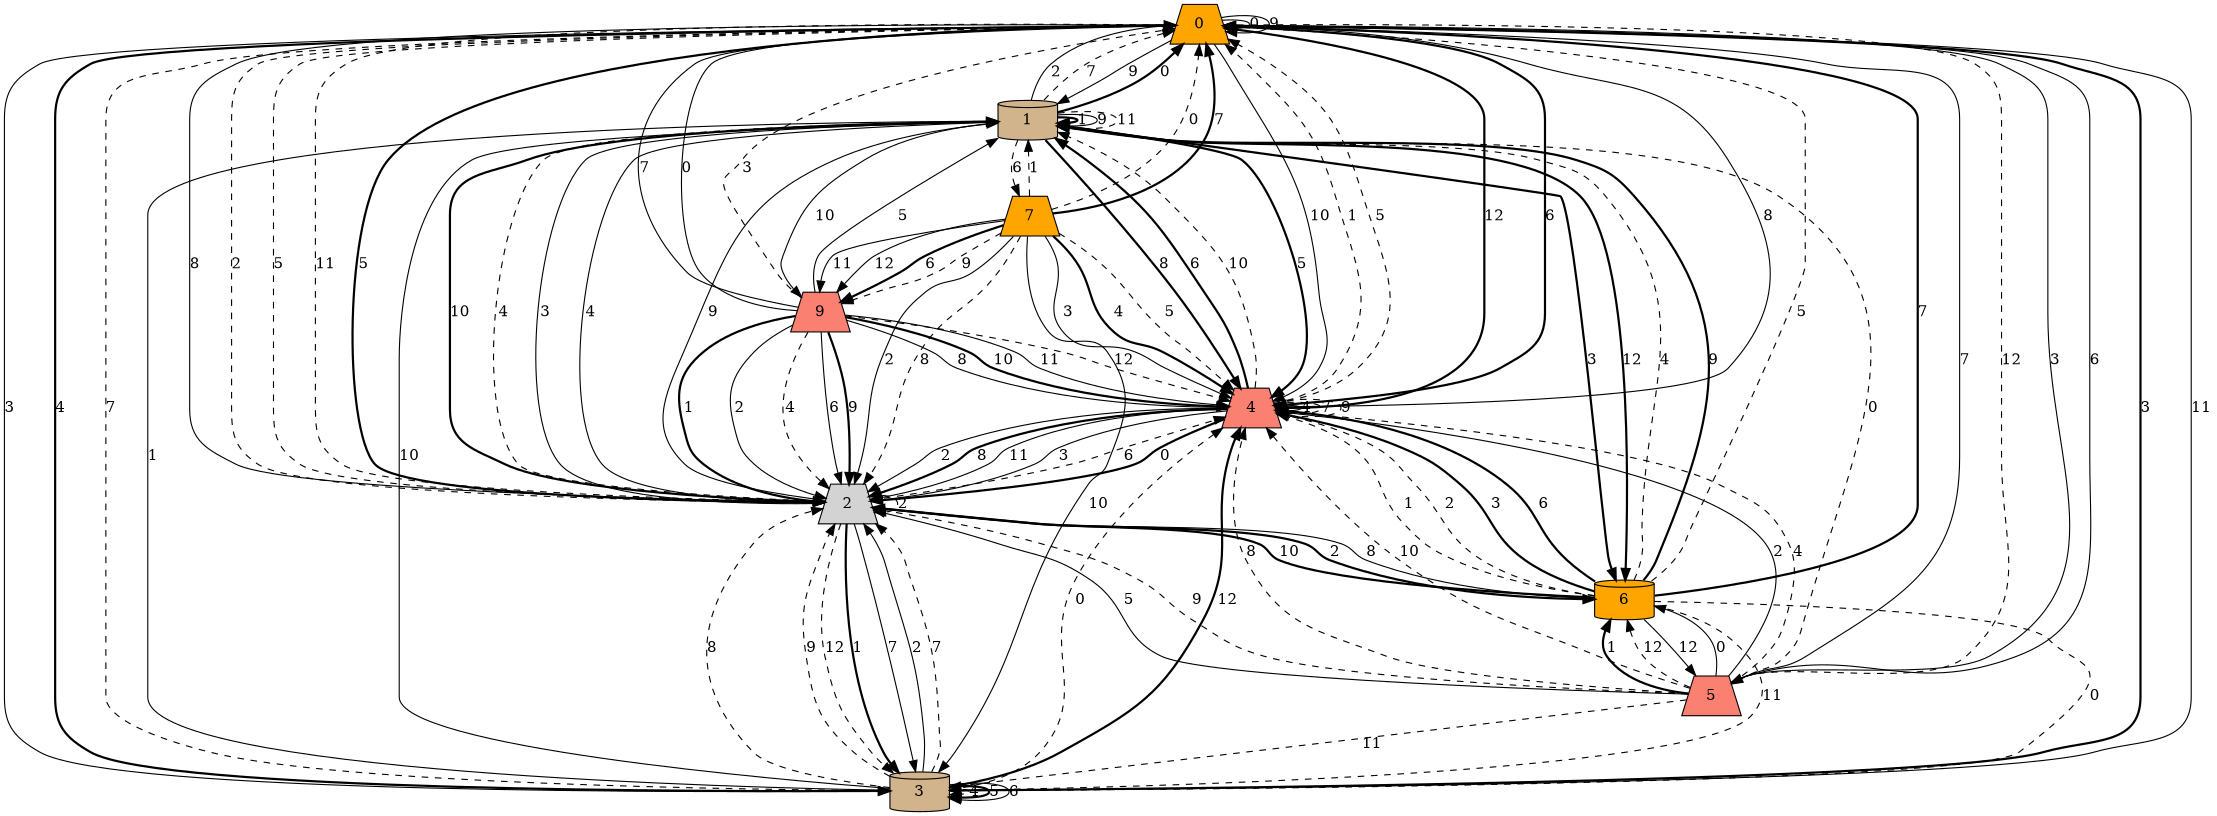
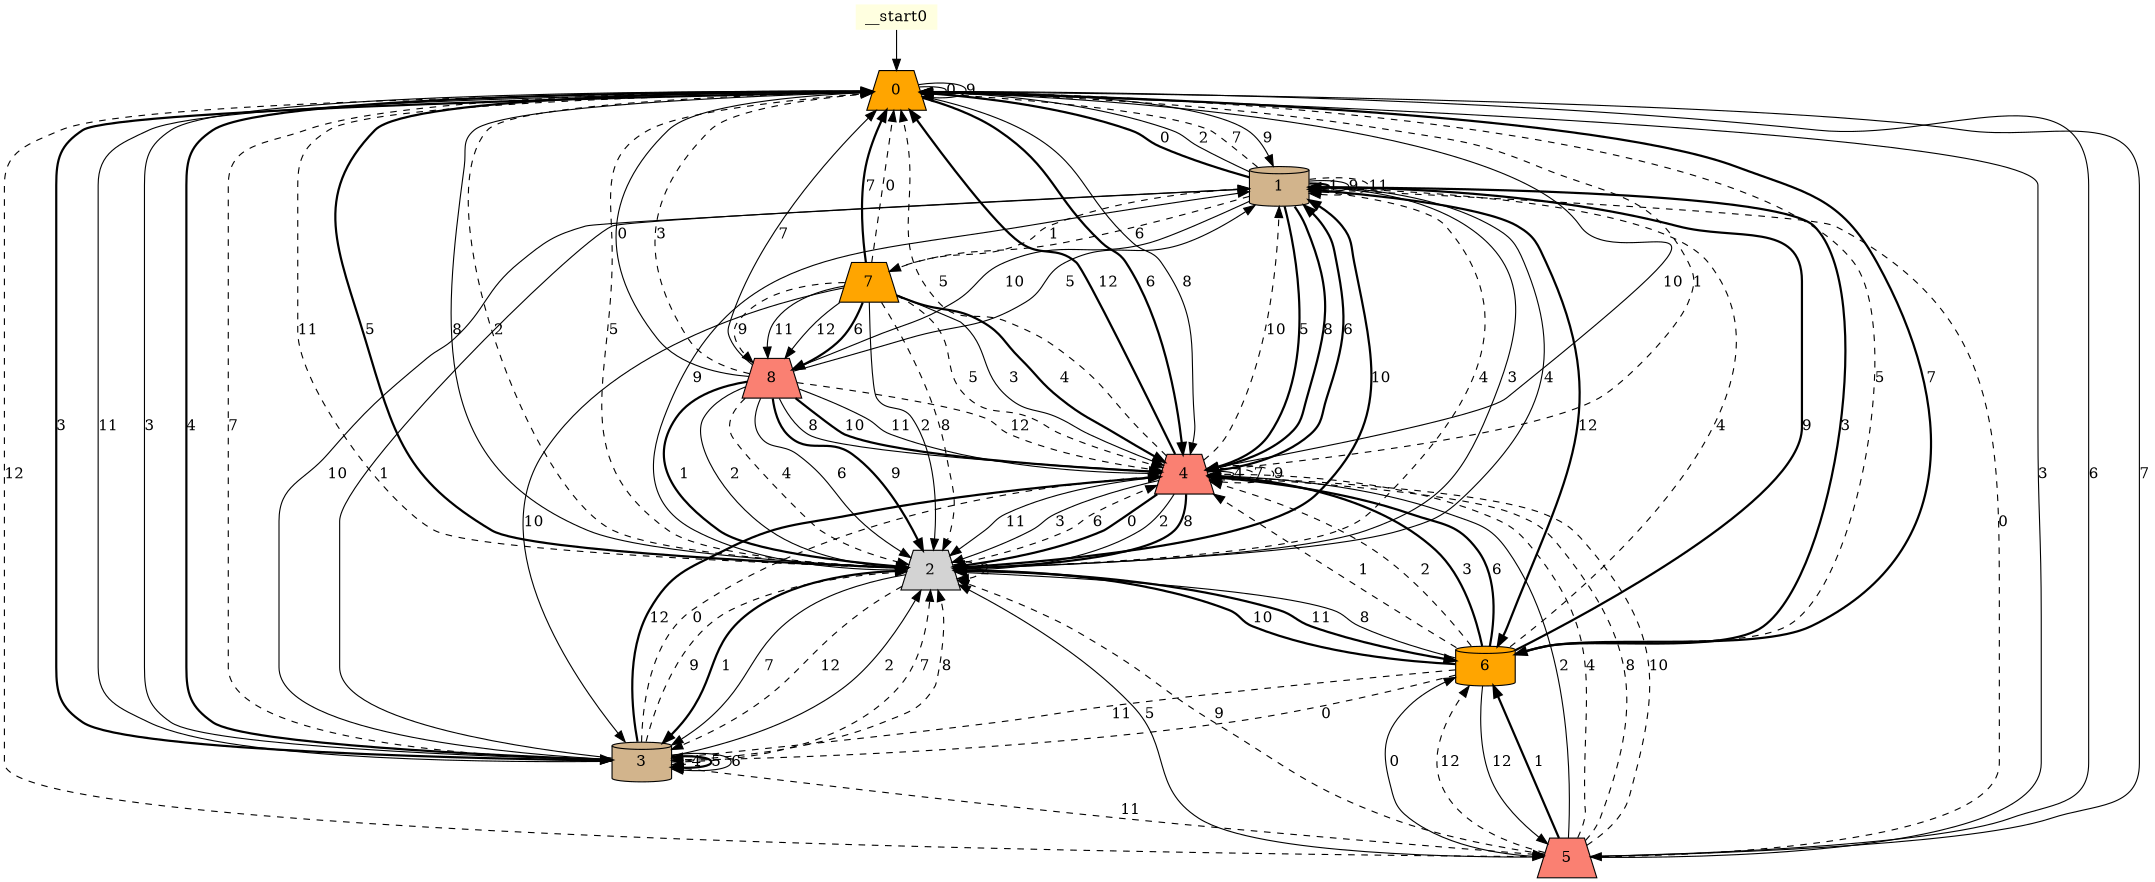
none -> (897, 17)
(820, 312) -> (772, 378)
(1335, 552) -> (1322, 618)
(1324, 743) -> (1102, 816)
